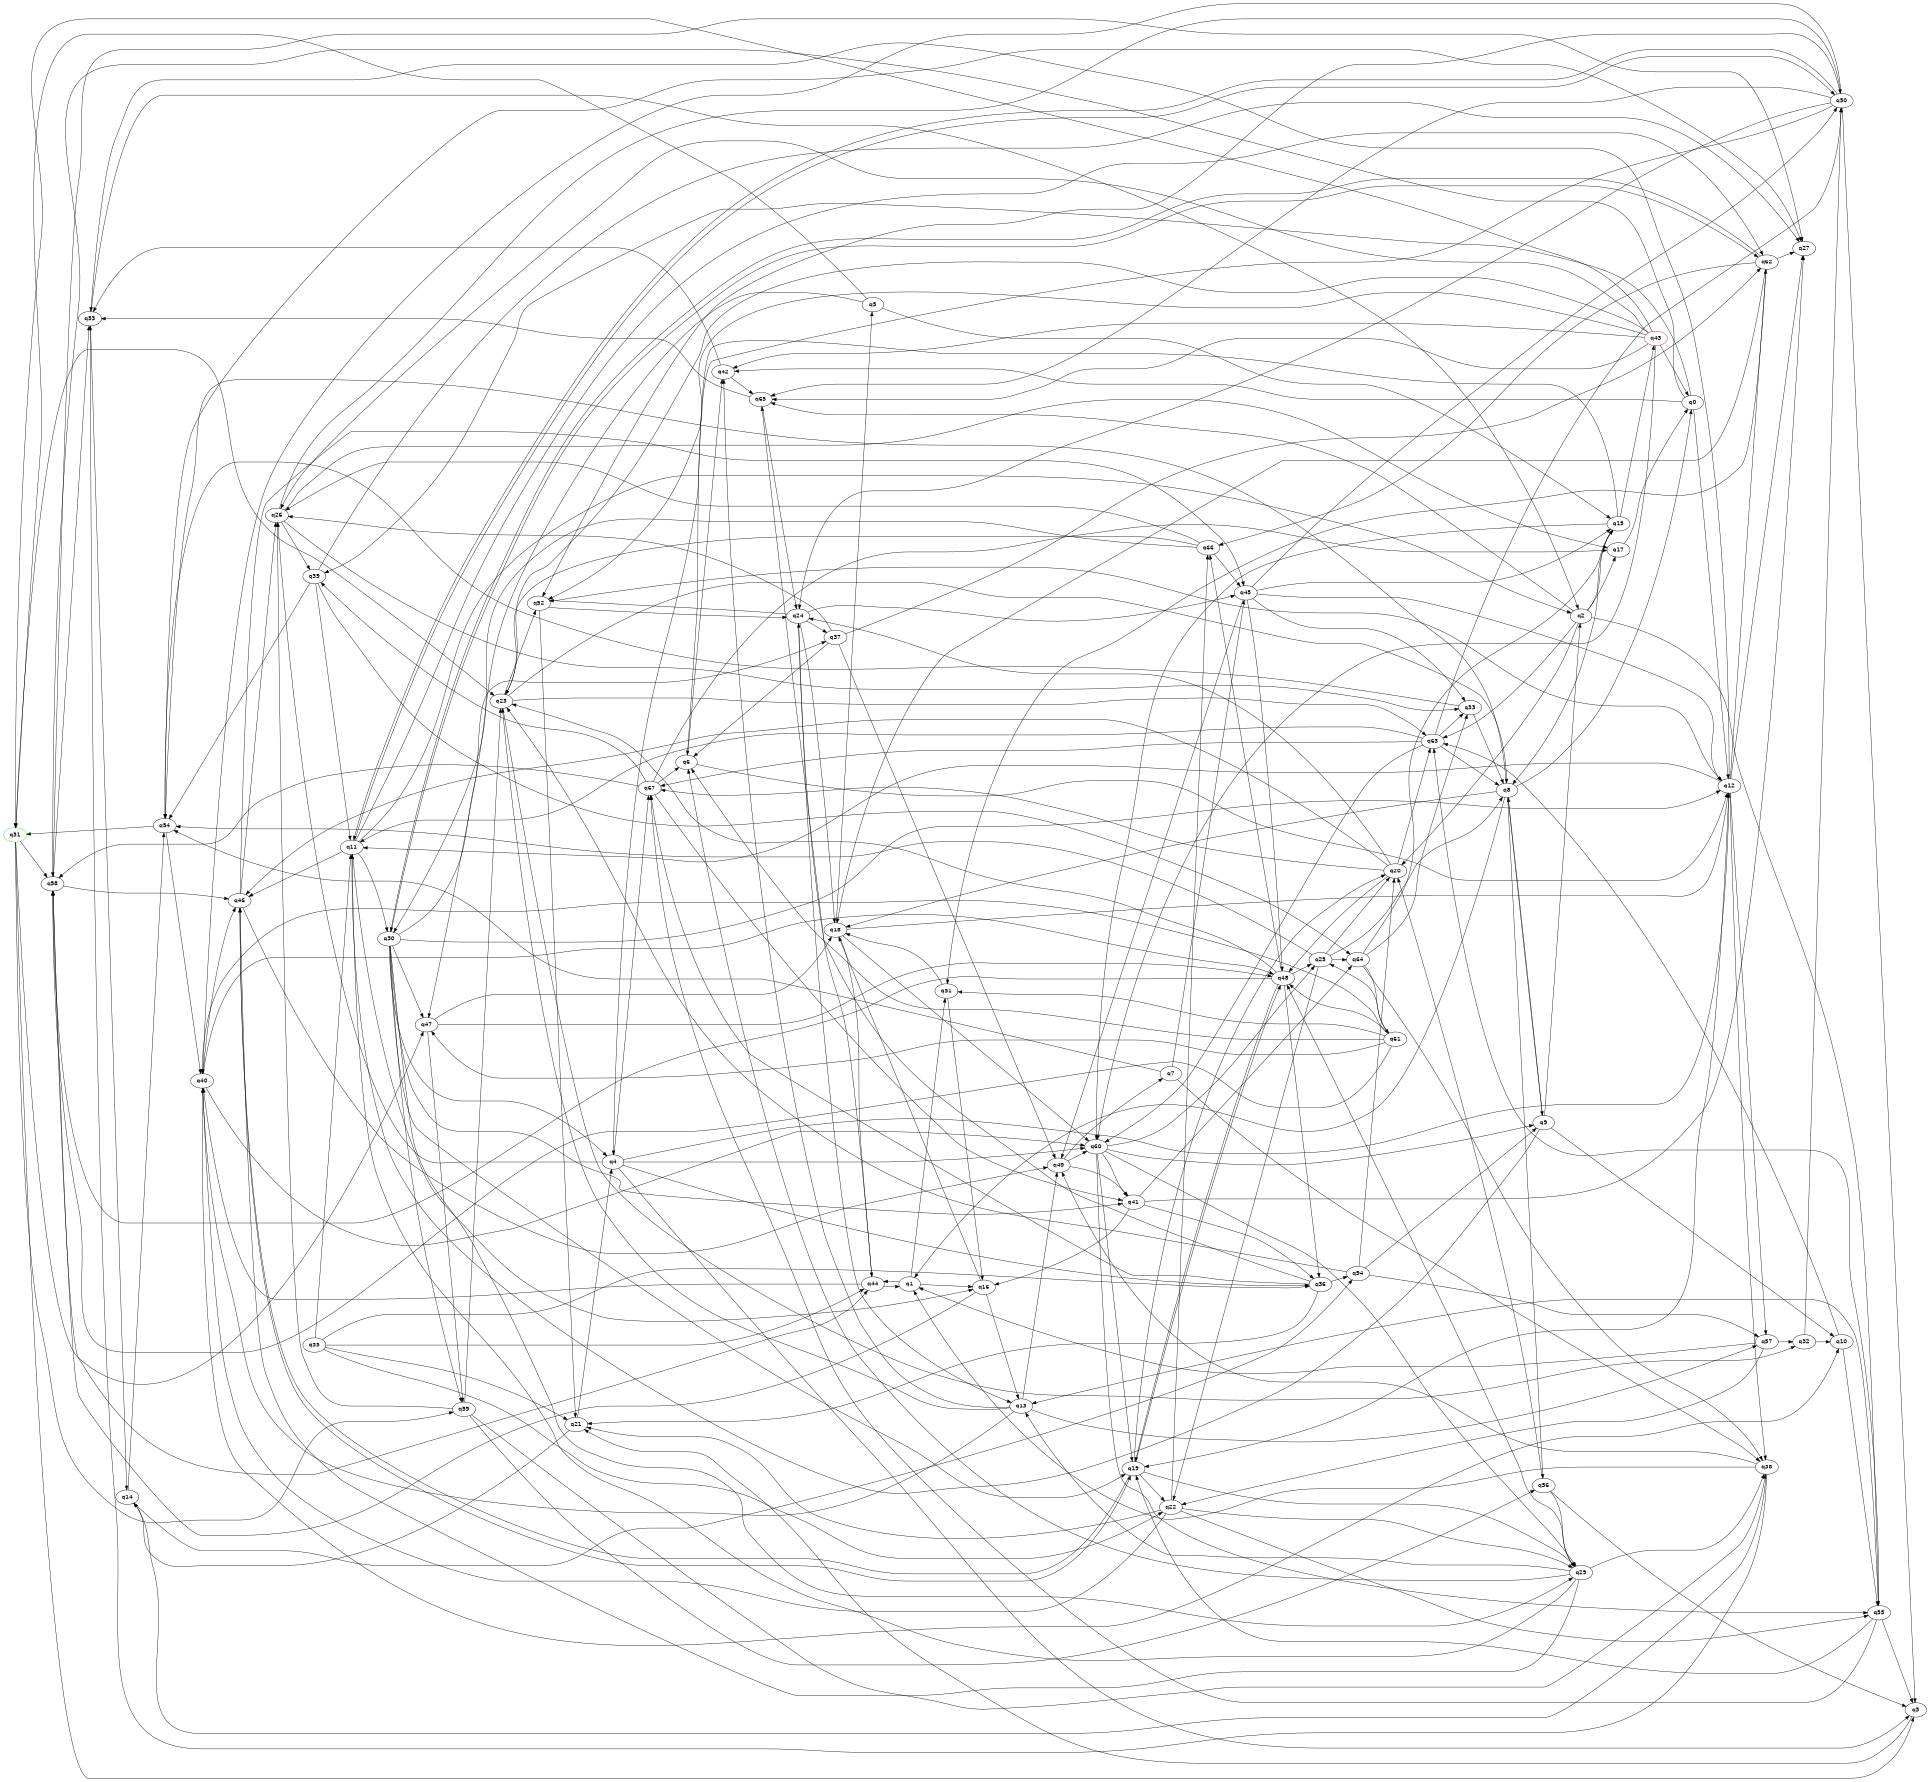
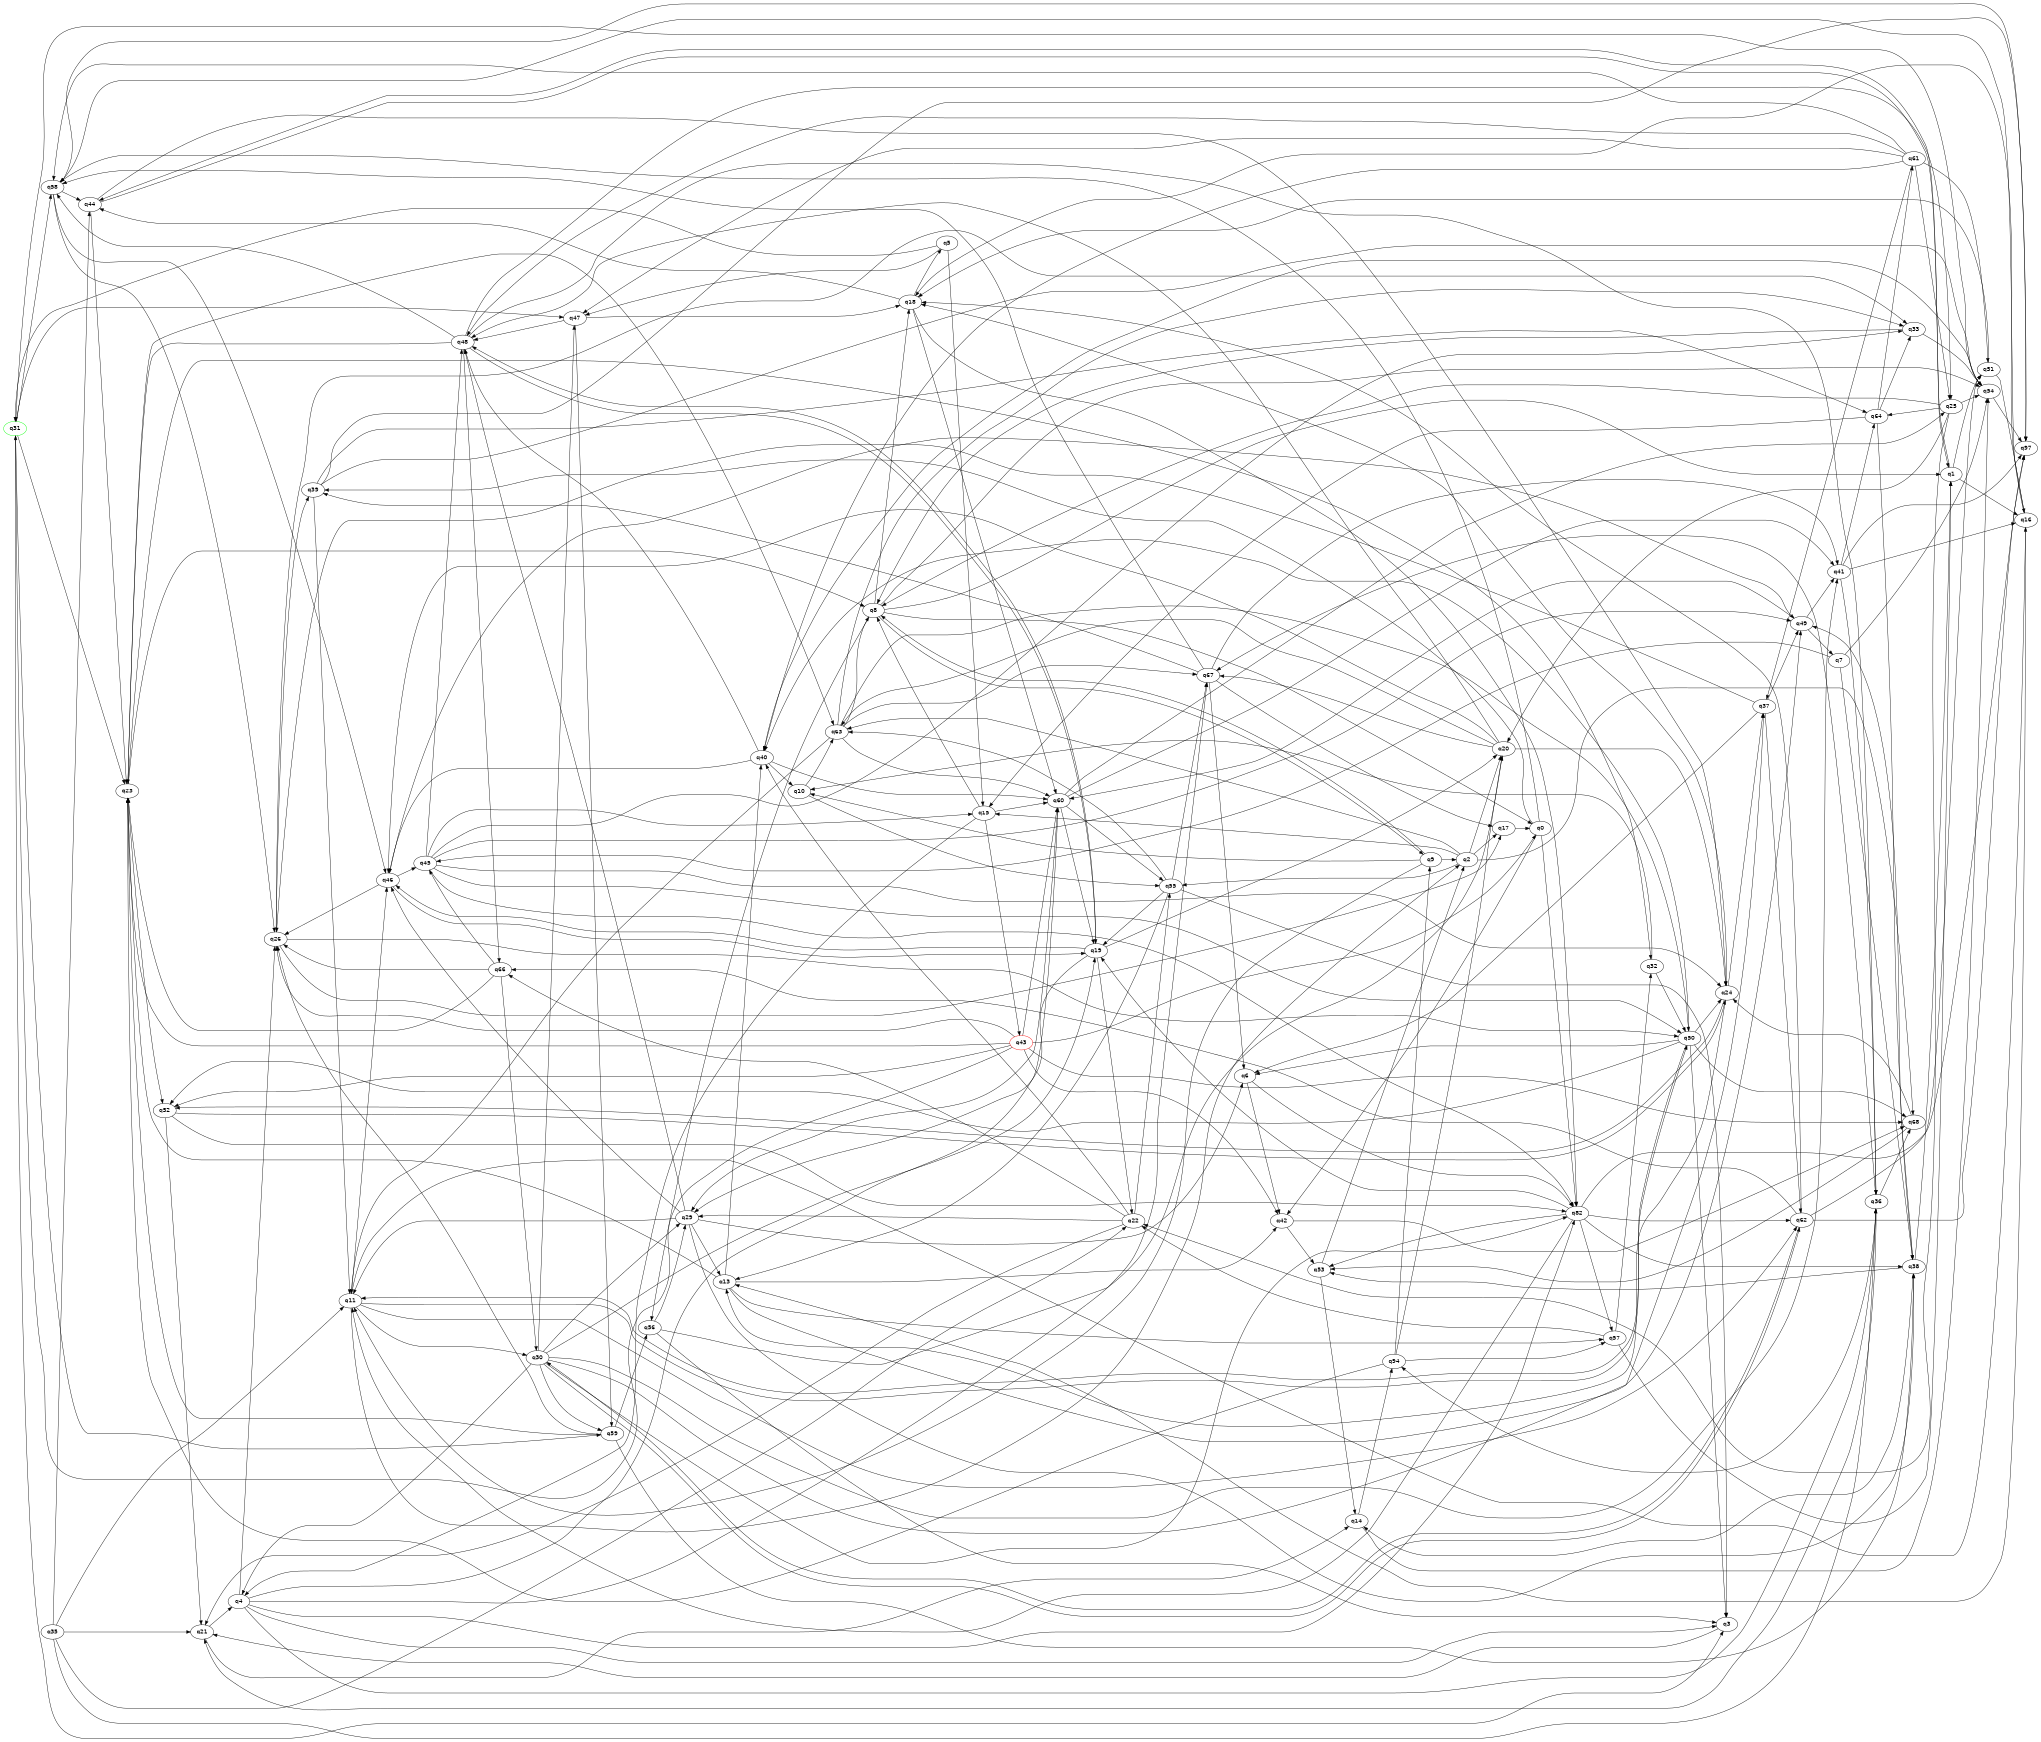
(1804, 248) -> (2026, 448)
(761, 399) -> (1914, 1122)
(71, 603) -> (216, 536)
(1020, 620) -> (1088, 901)
(1729, 786) -> (1577, 1213)
(987, 1010) -> (1840, 431)
(1319, 1162) -> none
(455, 1297) -> (108, 496)
